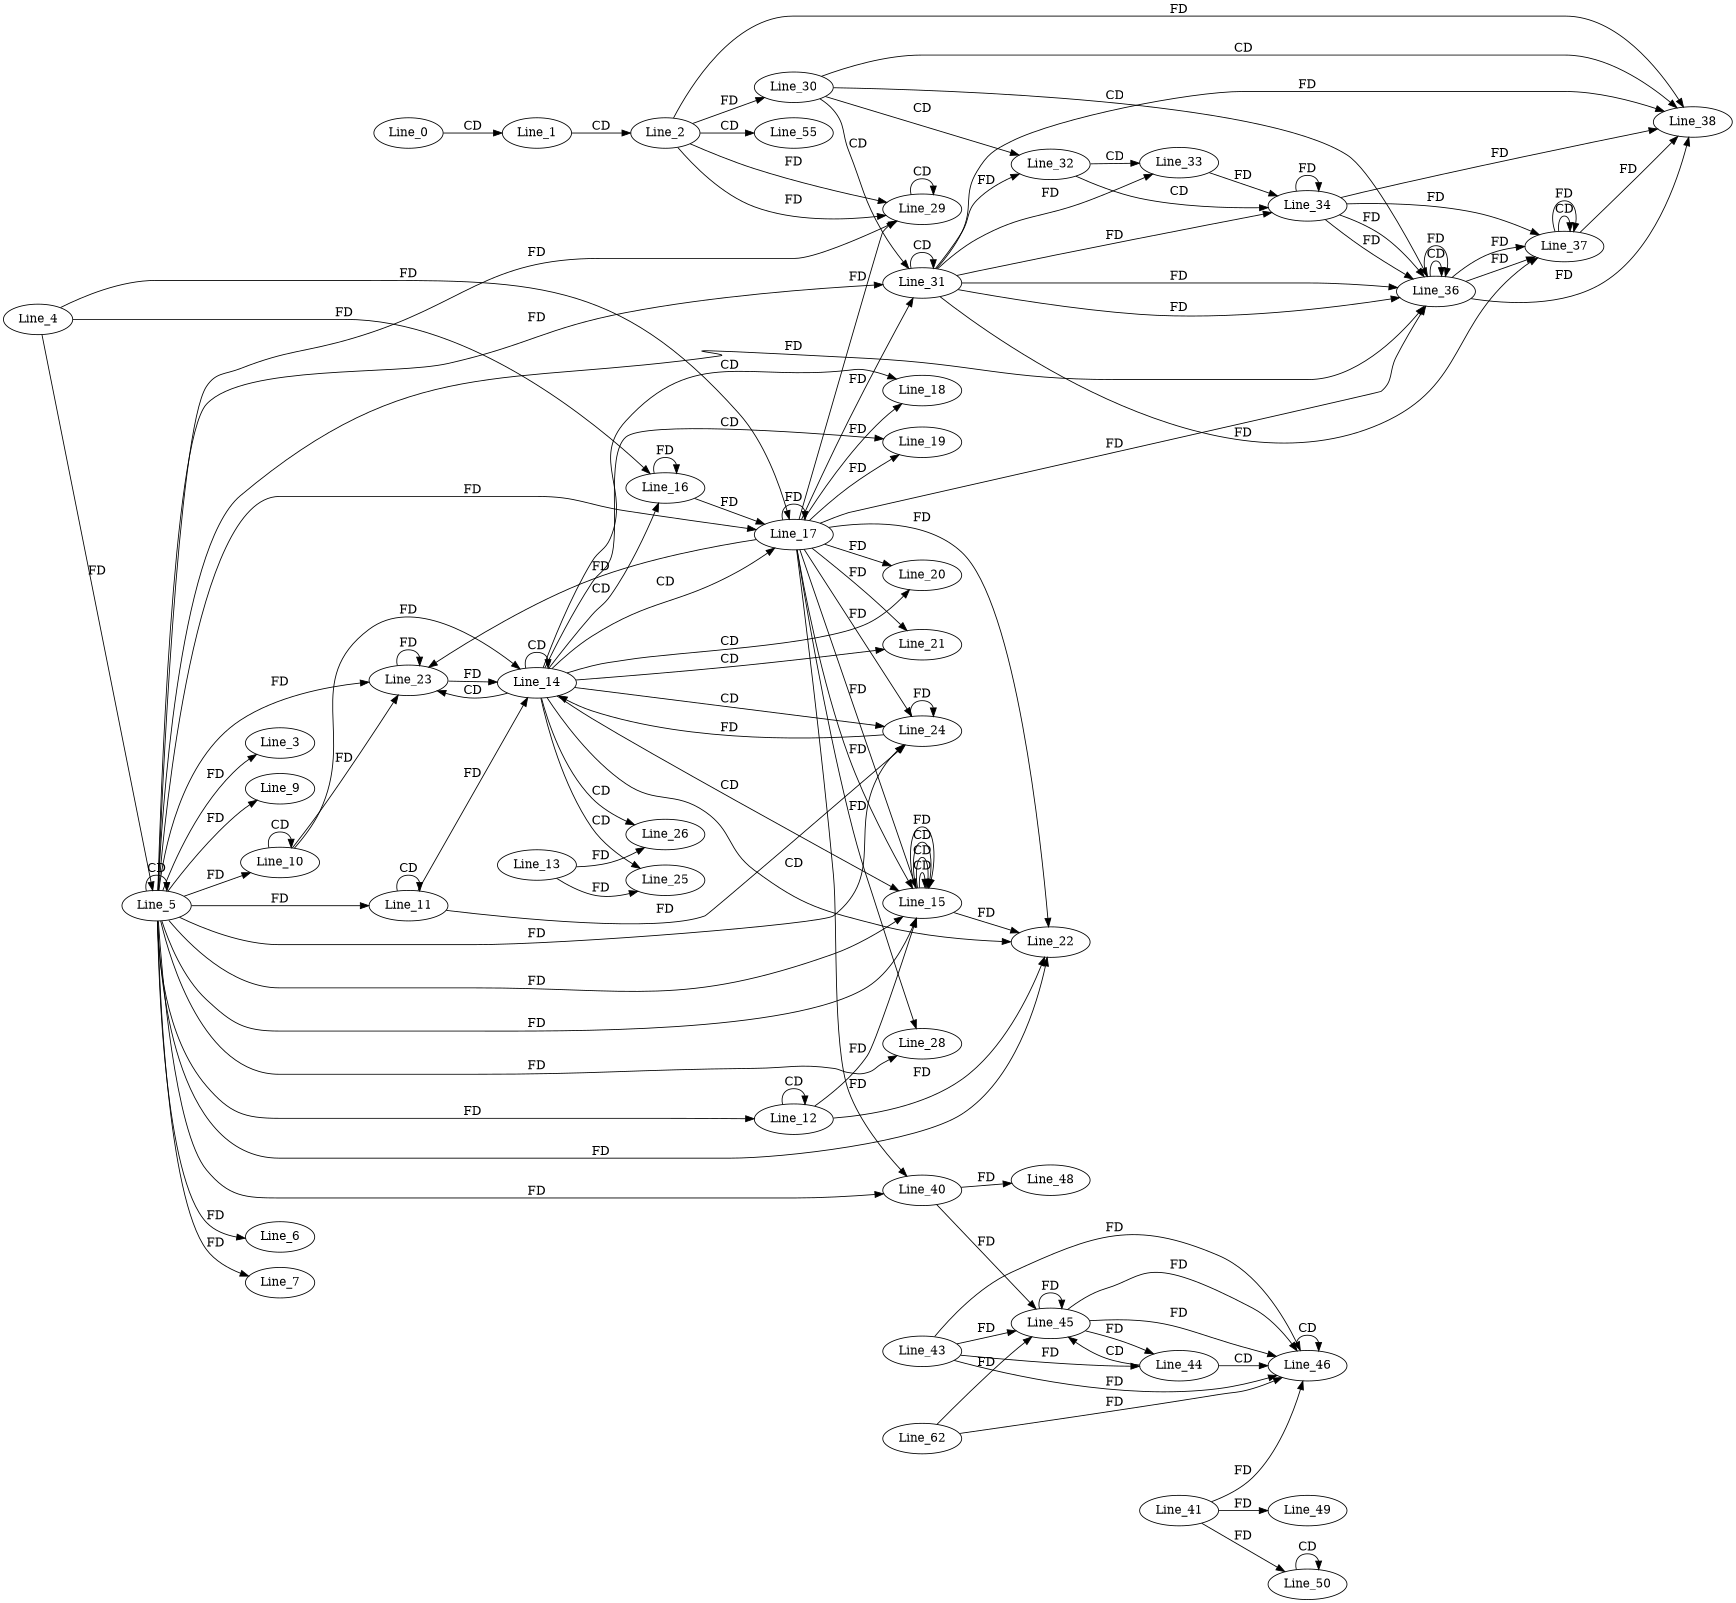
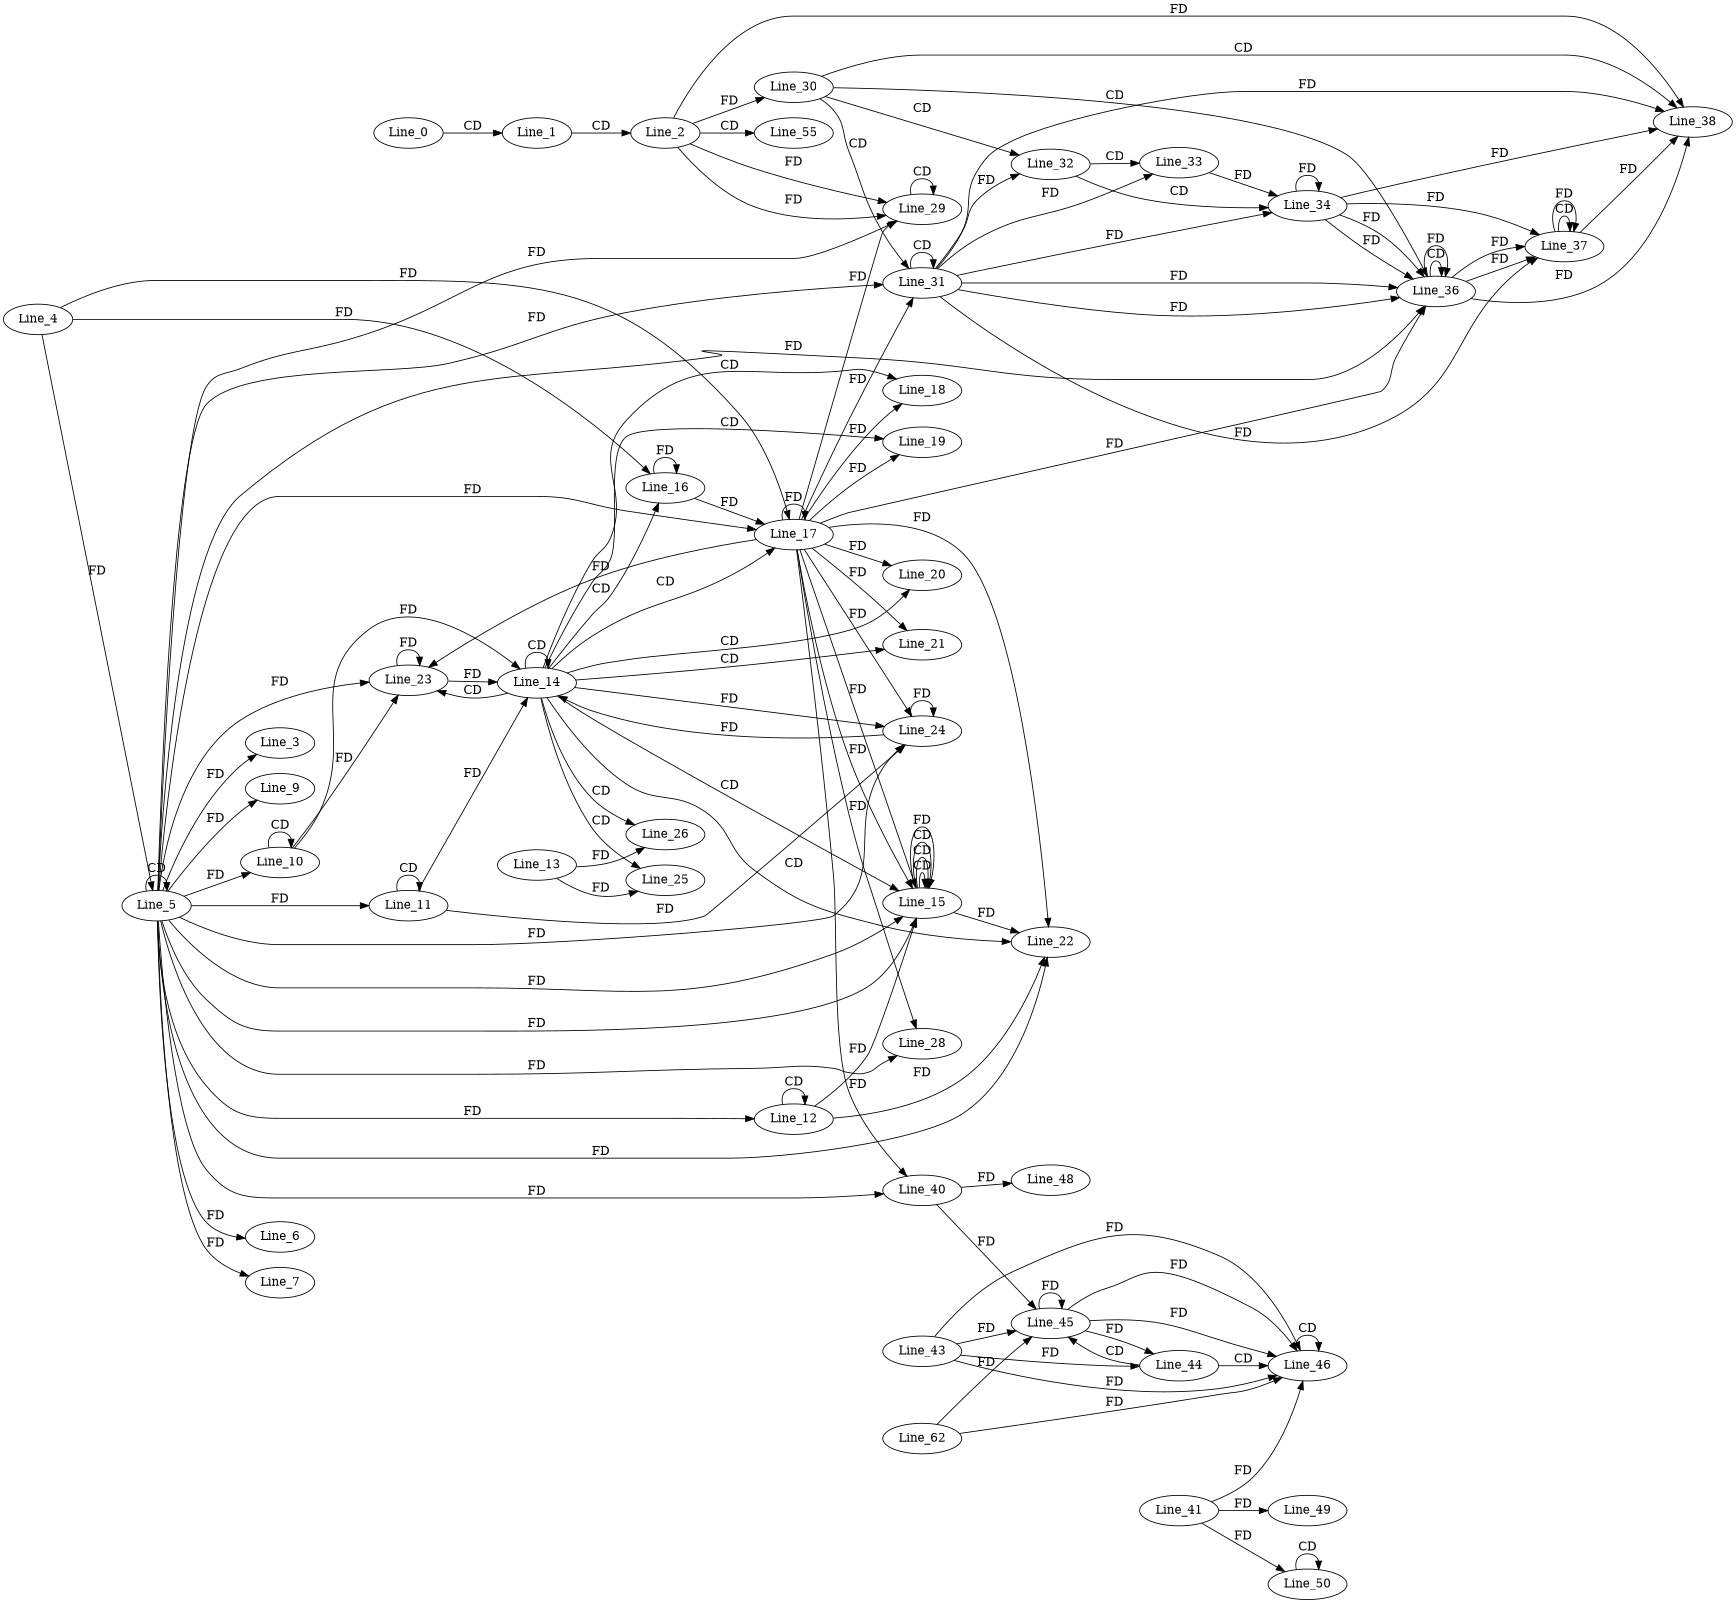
(730, 699) -> (730, 699)
